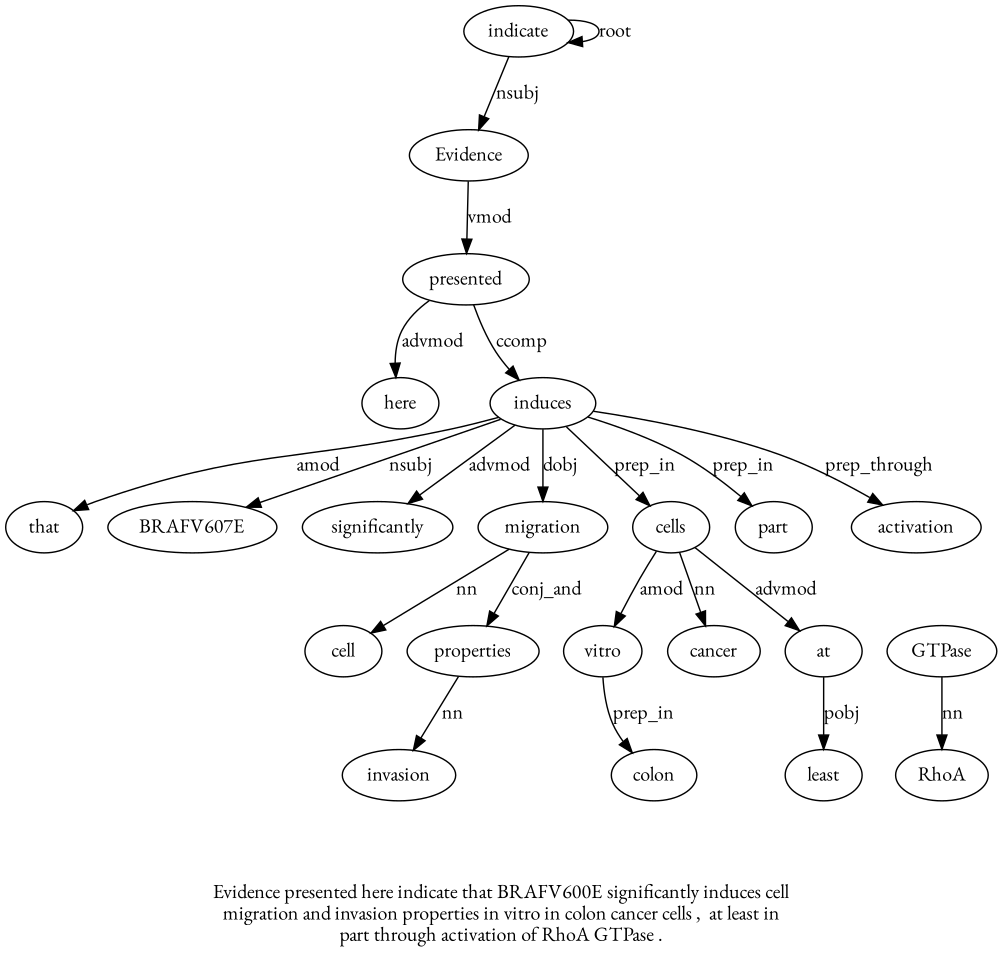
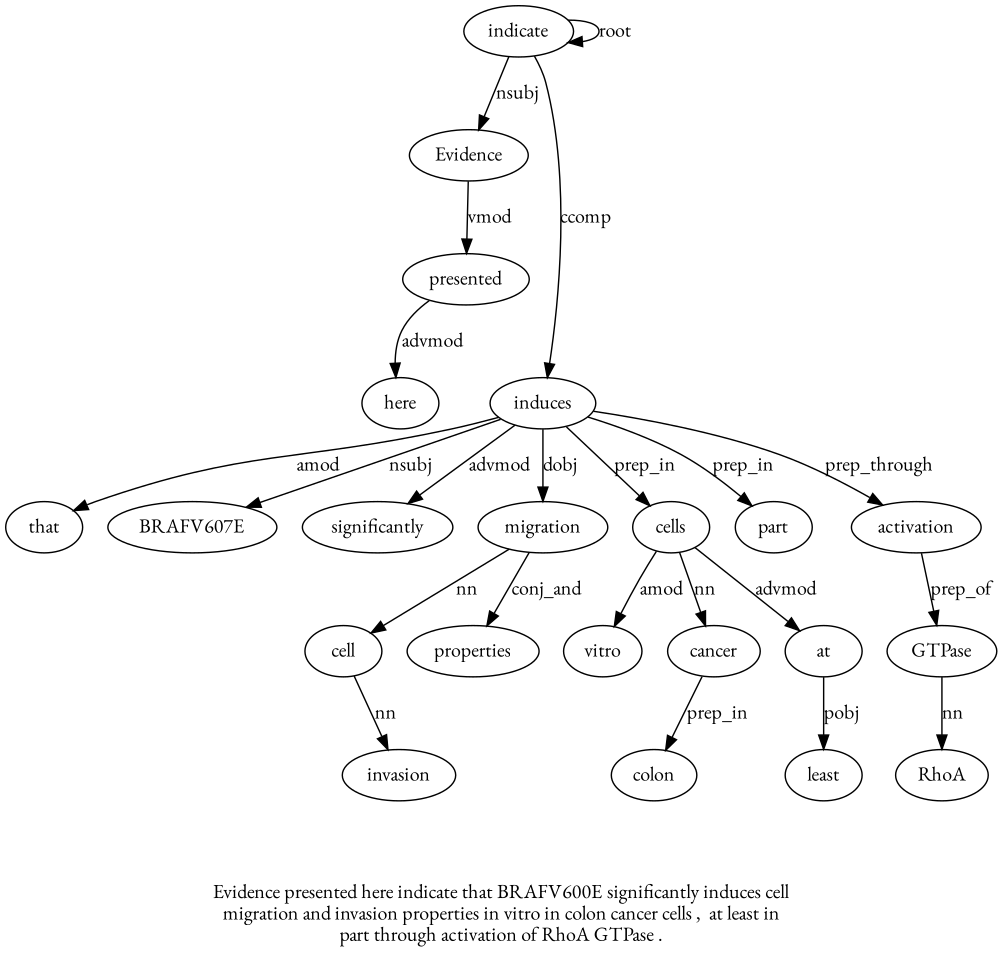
(488, 339) -> (561, 208)
none -> (928, 582)
(440, 707) -> (368, 706)
(608, 711) -> (687, 707)
